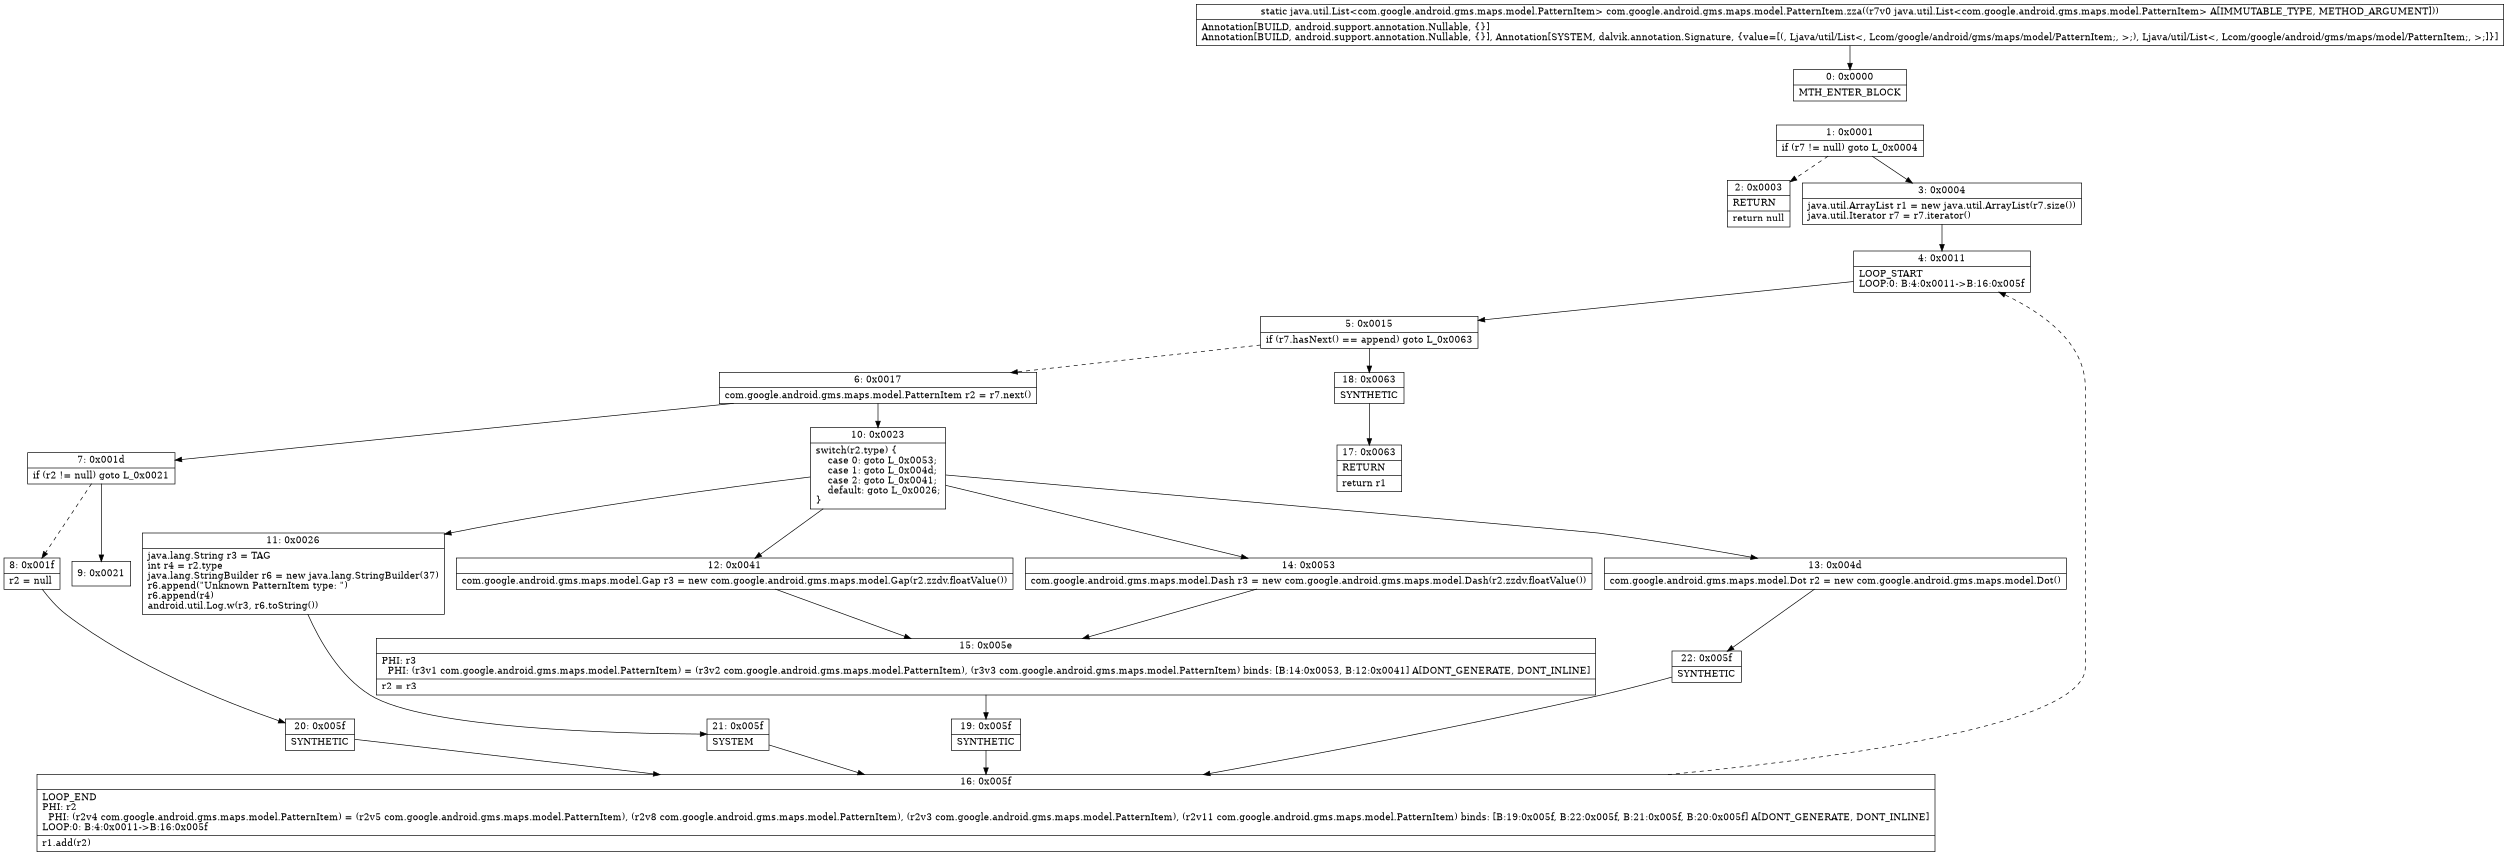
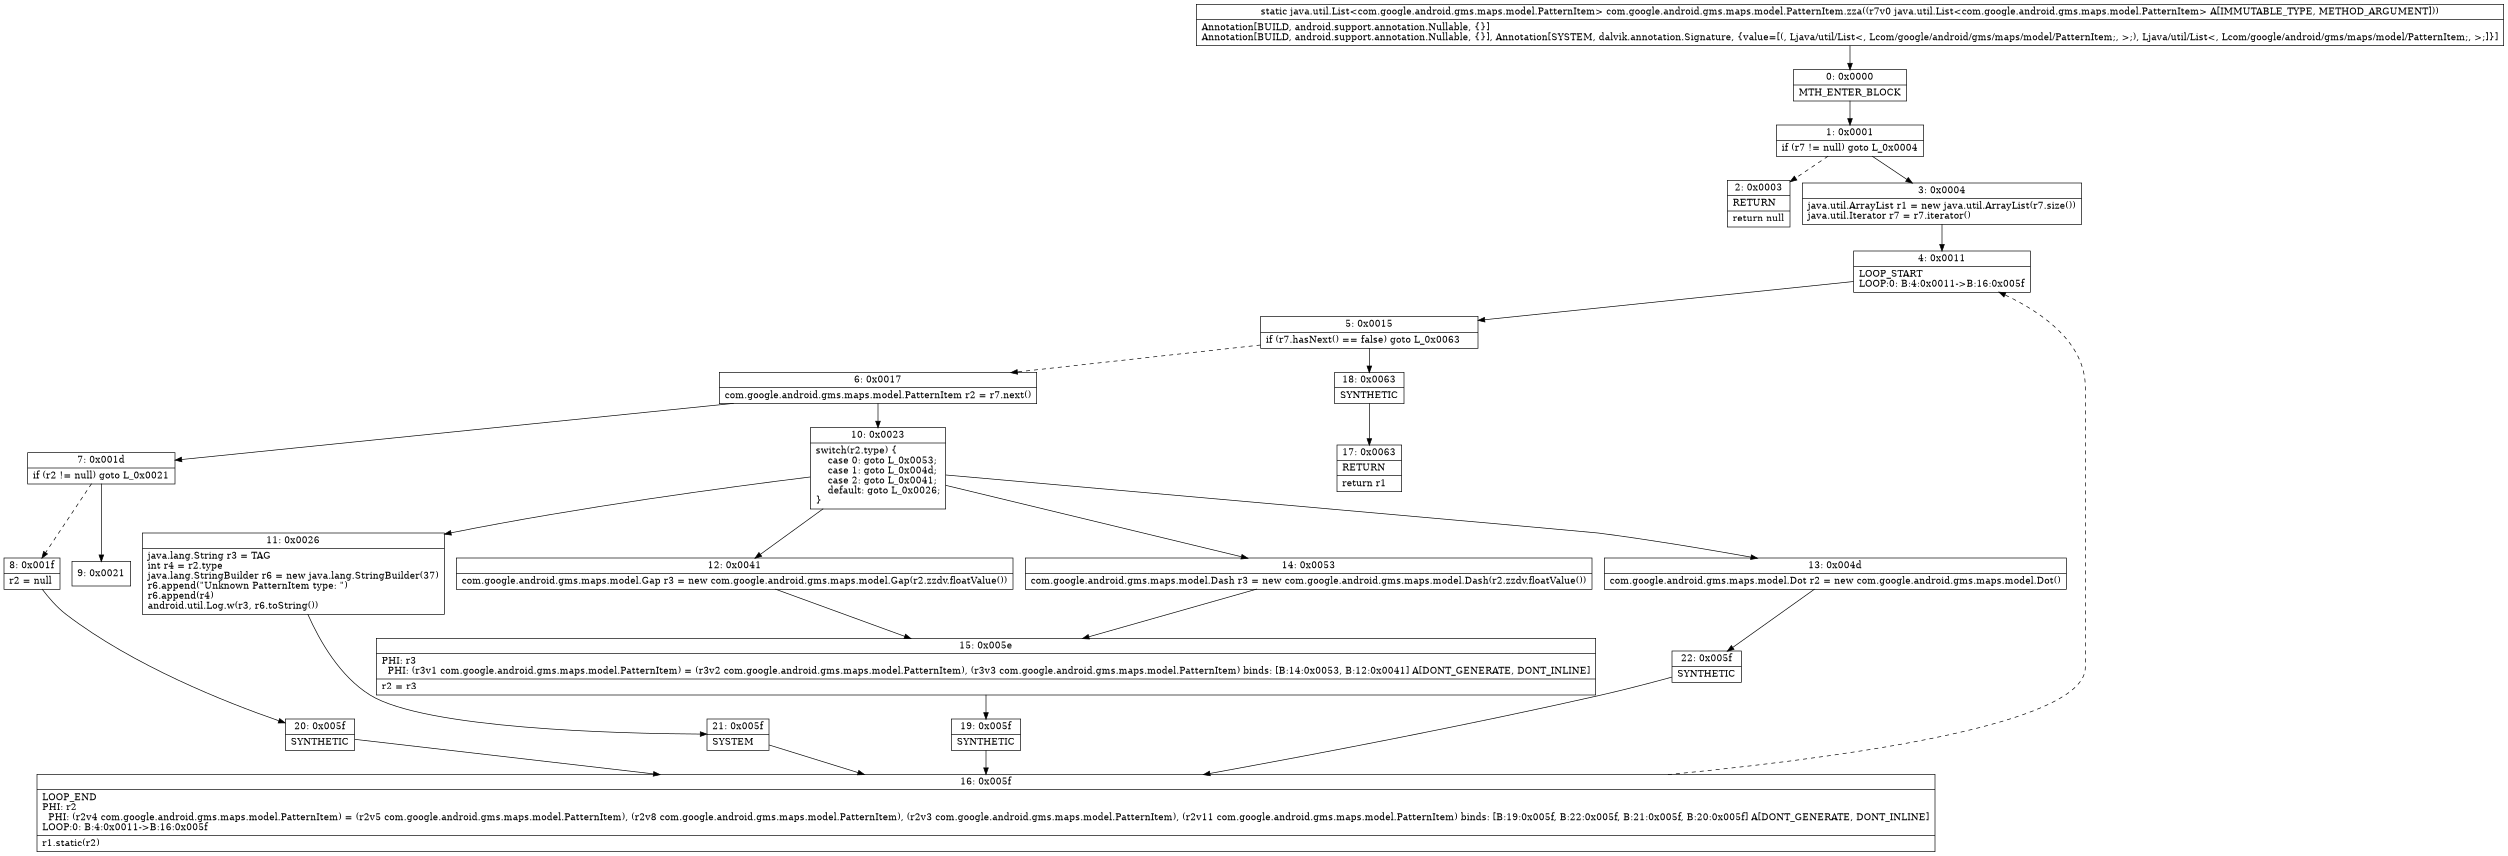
none -> (1850, 110)
(1369, 340) -> (1363, 340)
(67, 843) -> (71, 843)
